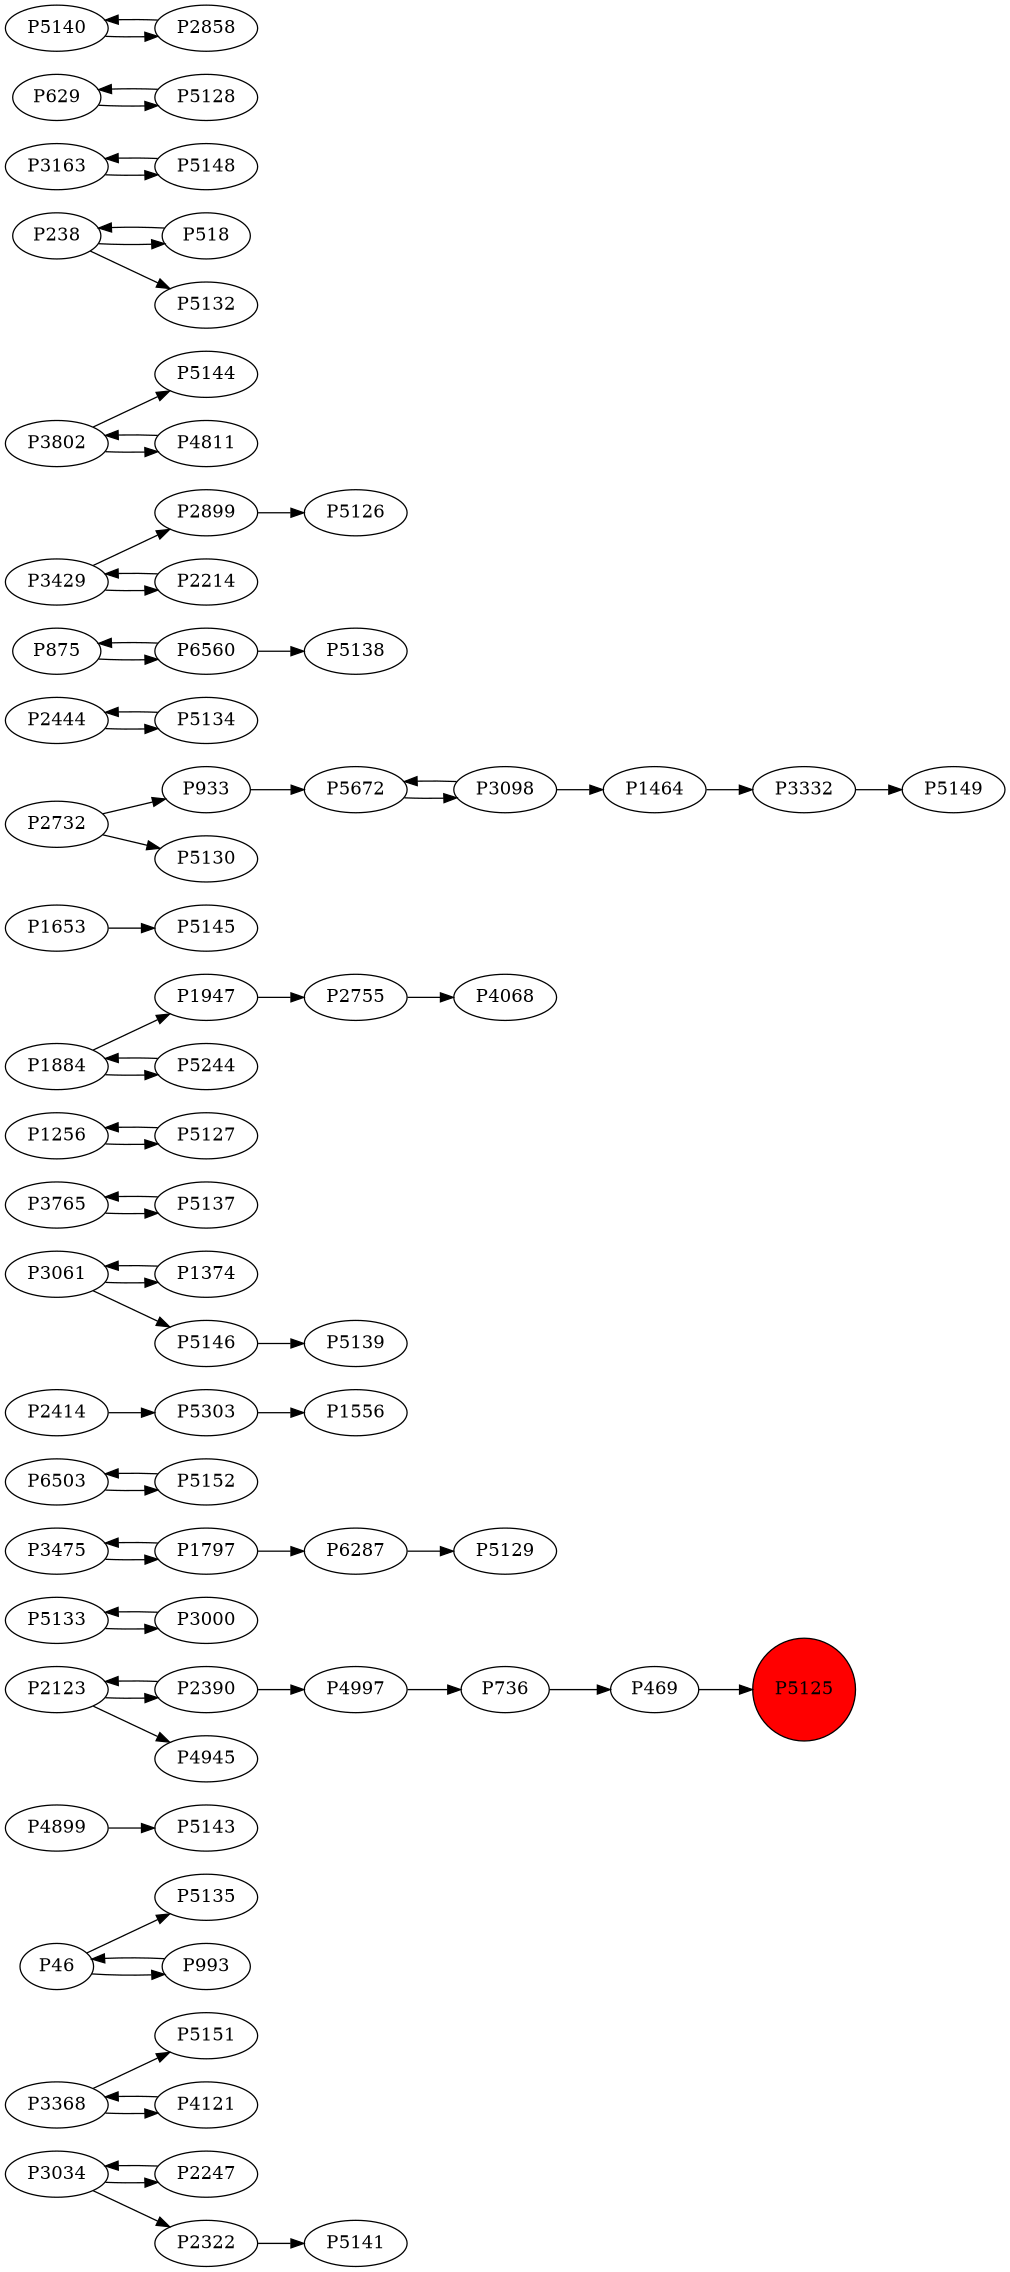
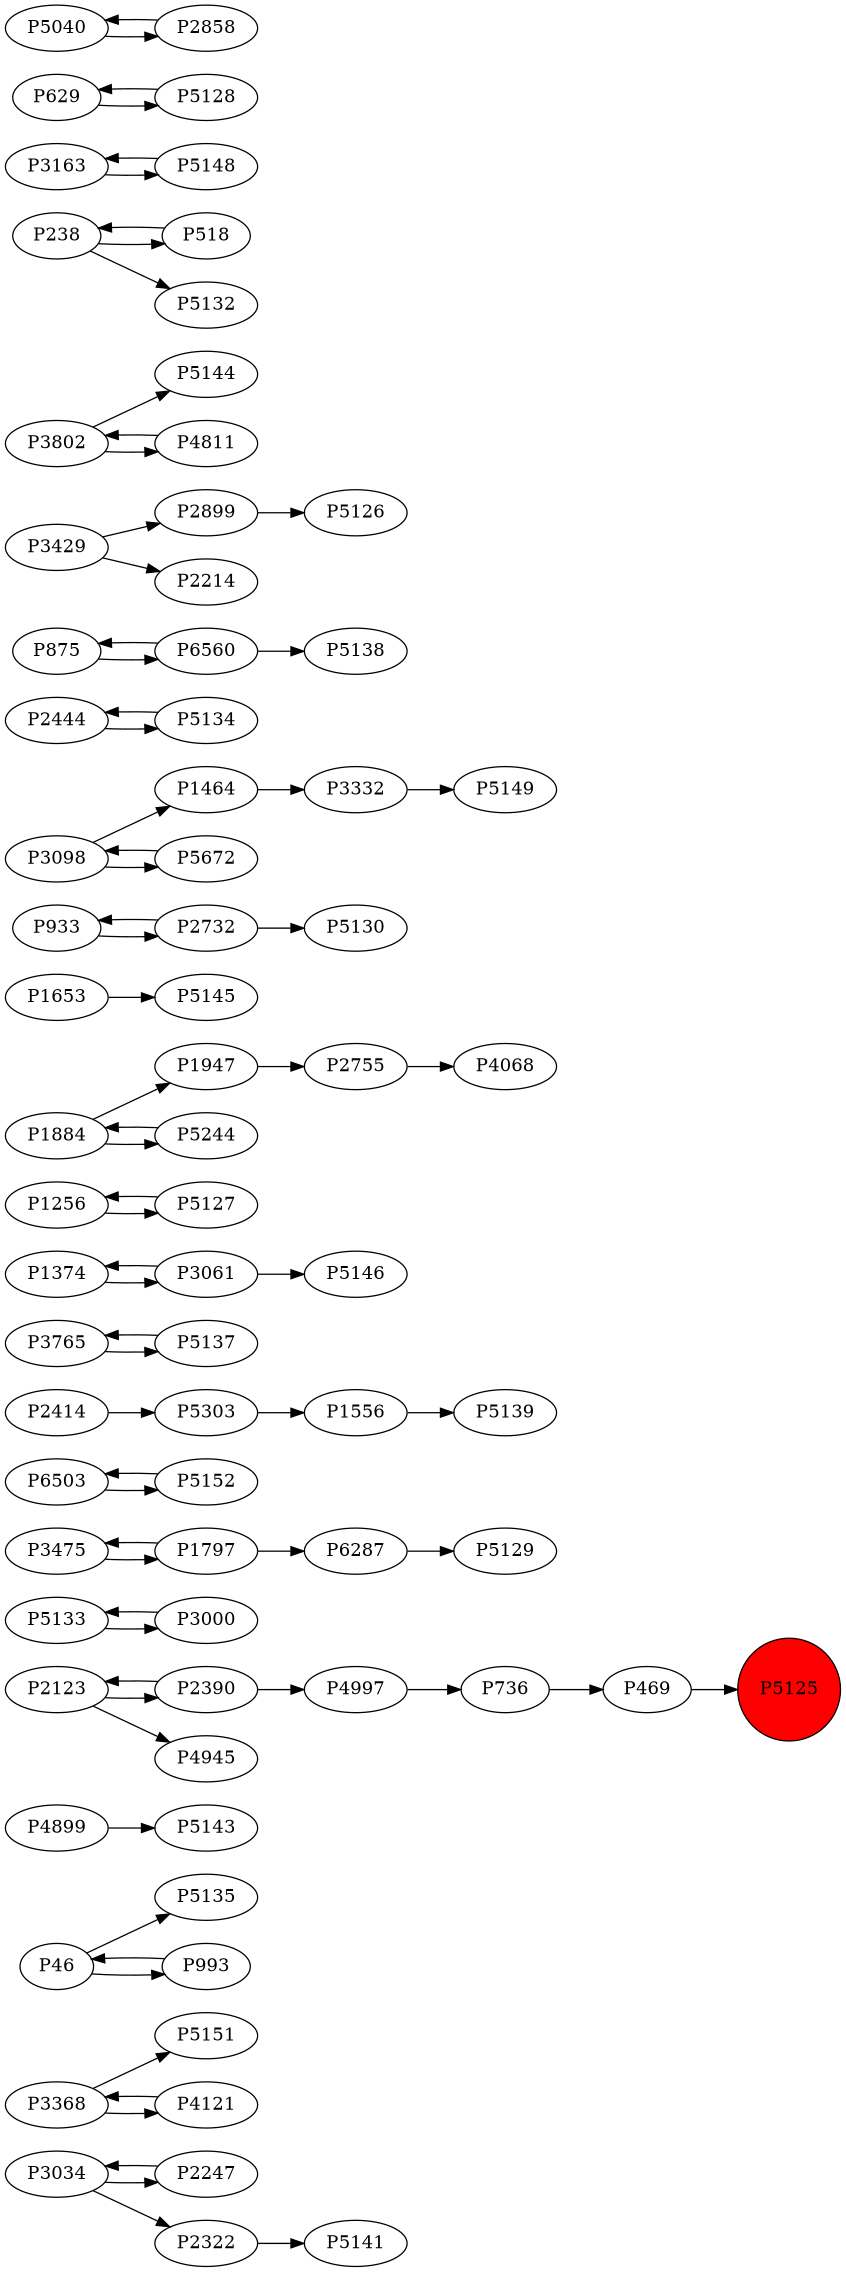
(57, 28) -> (57, 28)
(138, 573) -> none
(271, 790) -> (122, 937)
(274, 1343) -> (424, 1413)
